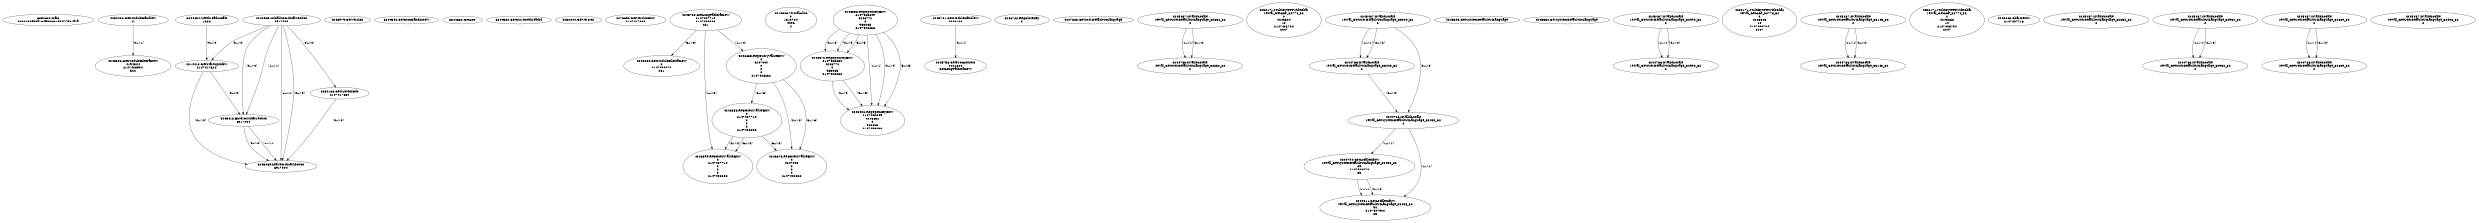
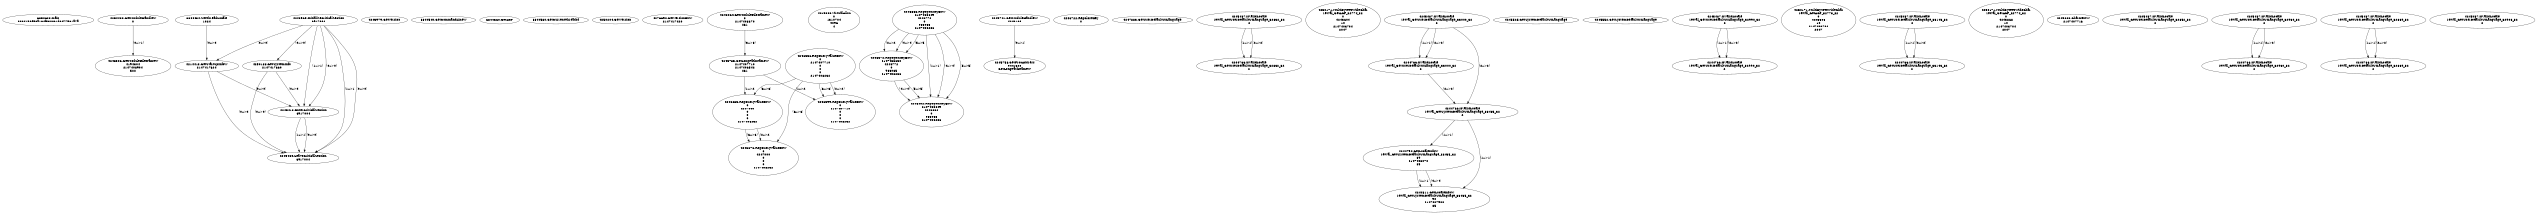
(684, 42) -> (745, 42)
none -> (287, 88)
(754, 92) -> (775, 84)
